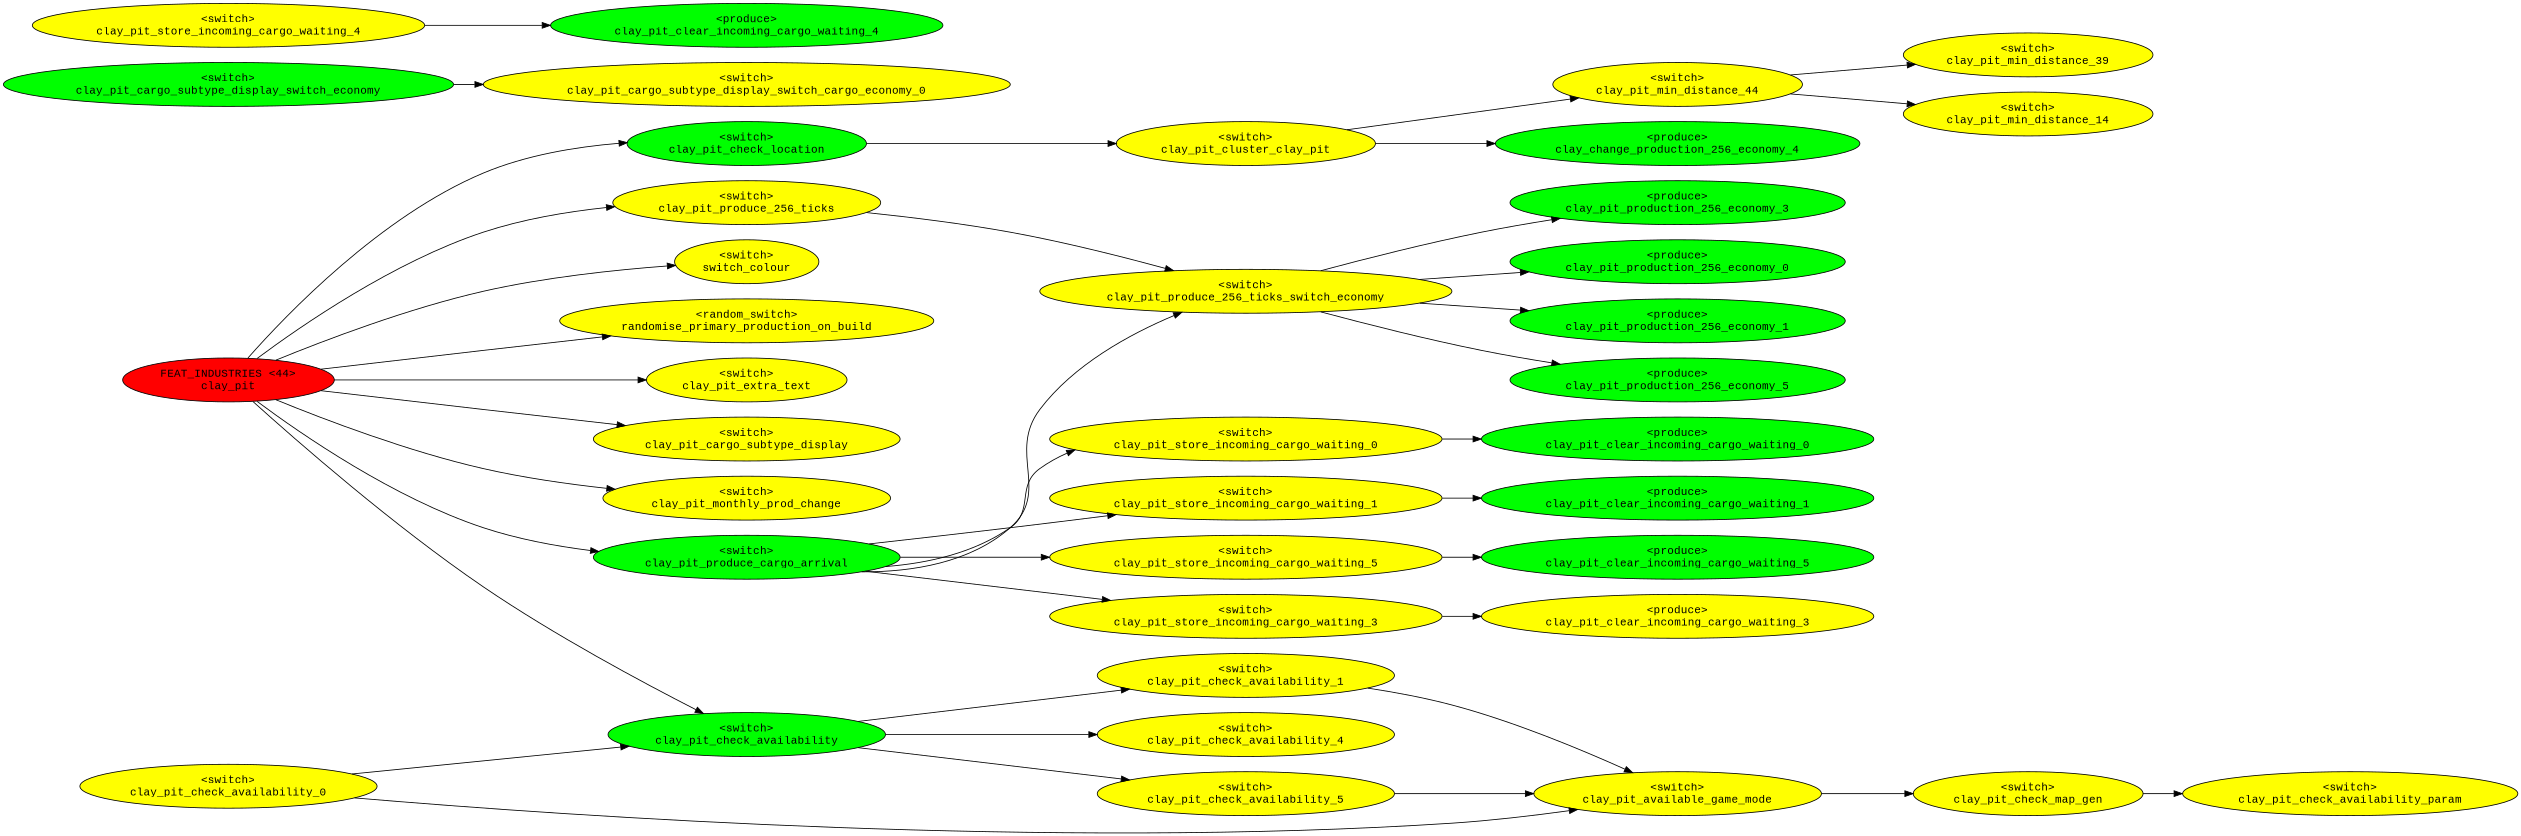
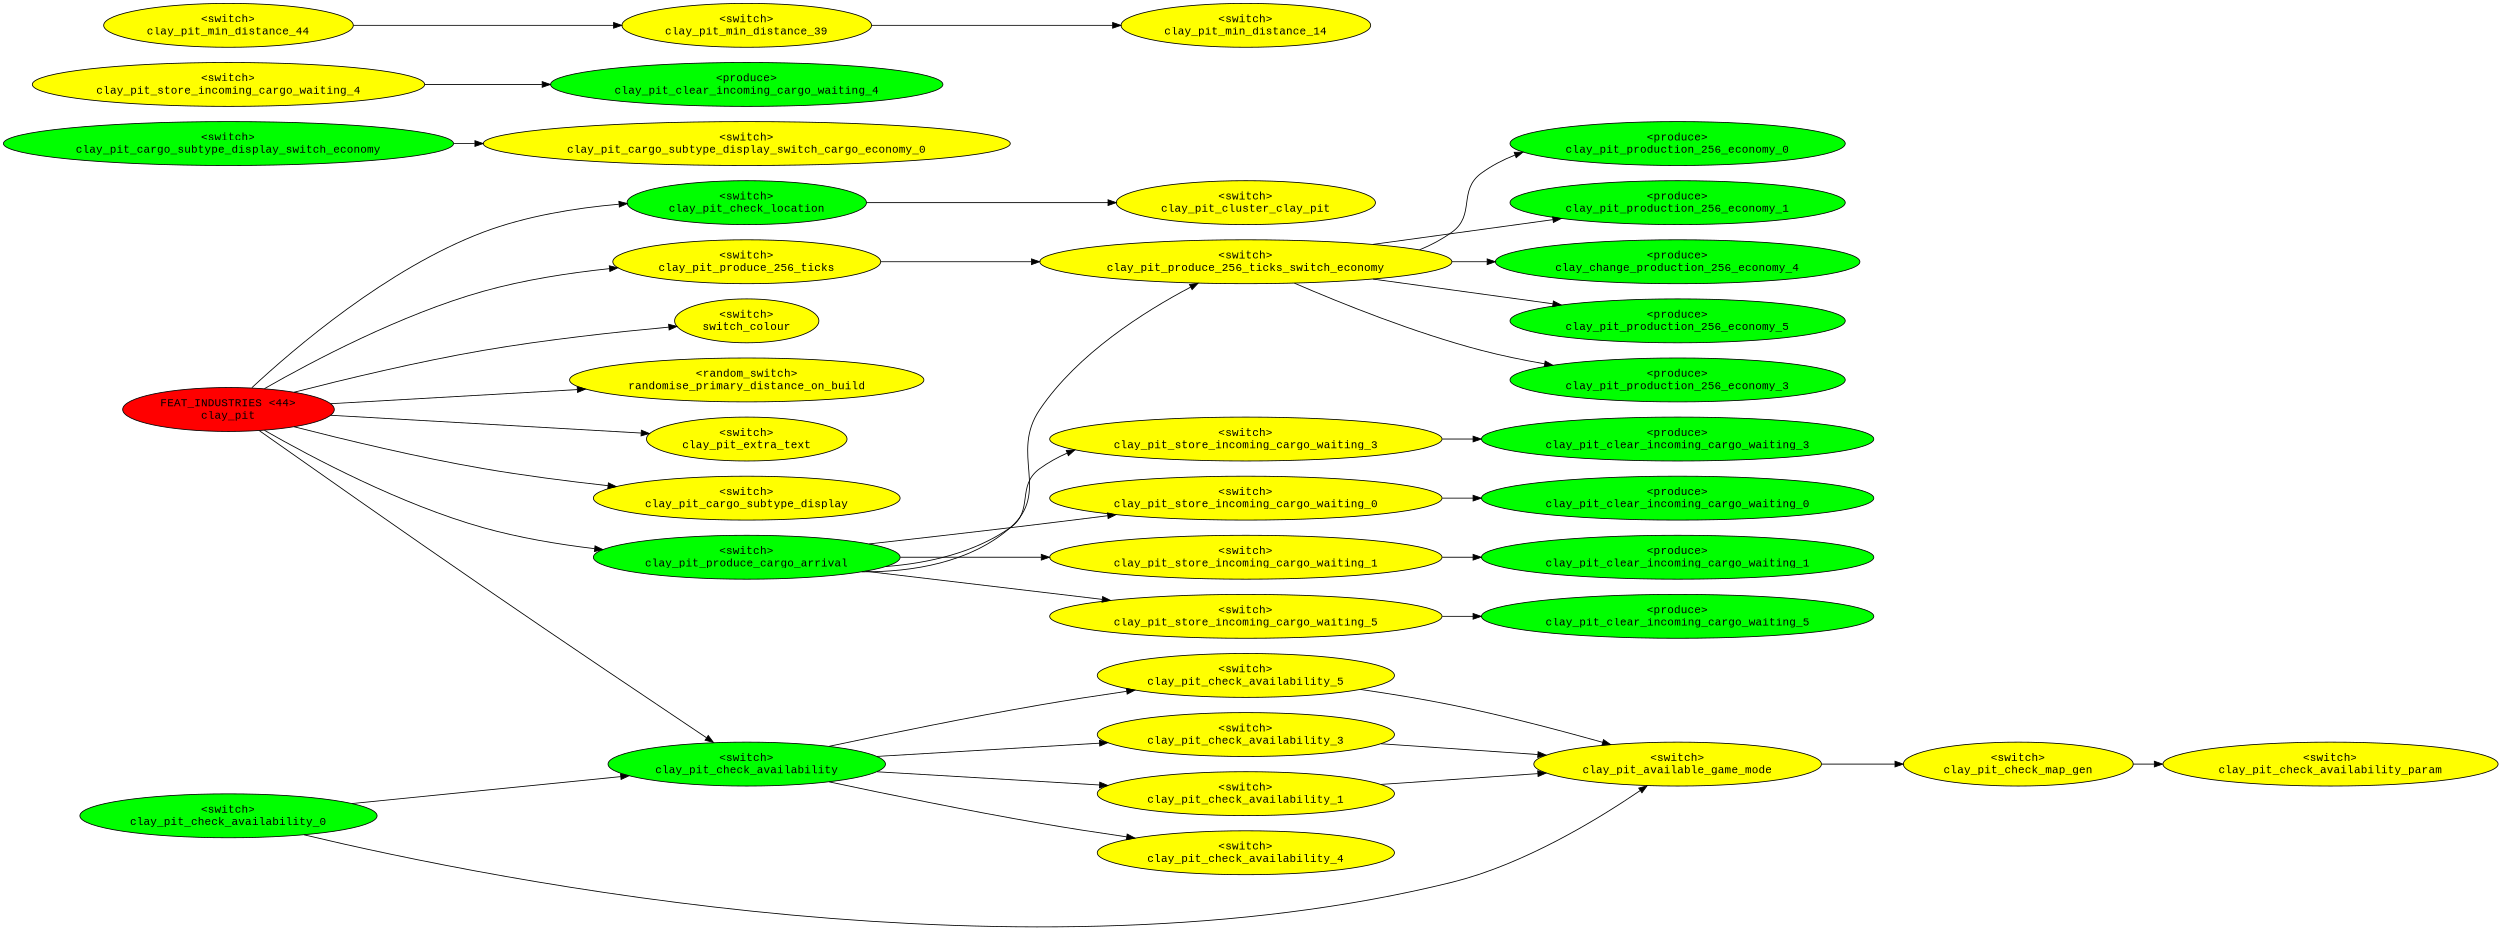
(1849, 99) -> (992, 25)
(1459, 114) -> none
(1431, 144) -> (1469, 262)
(747, 321) -> (747, 380)
(747, 498) -> none
(1678, 616) -> (1678, 439)
none -> (1246, 735)
(228, 786) -> (228, 816)
